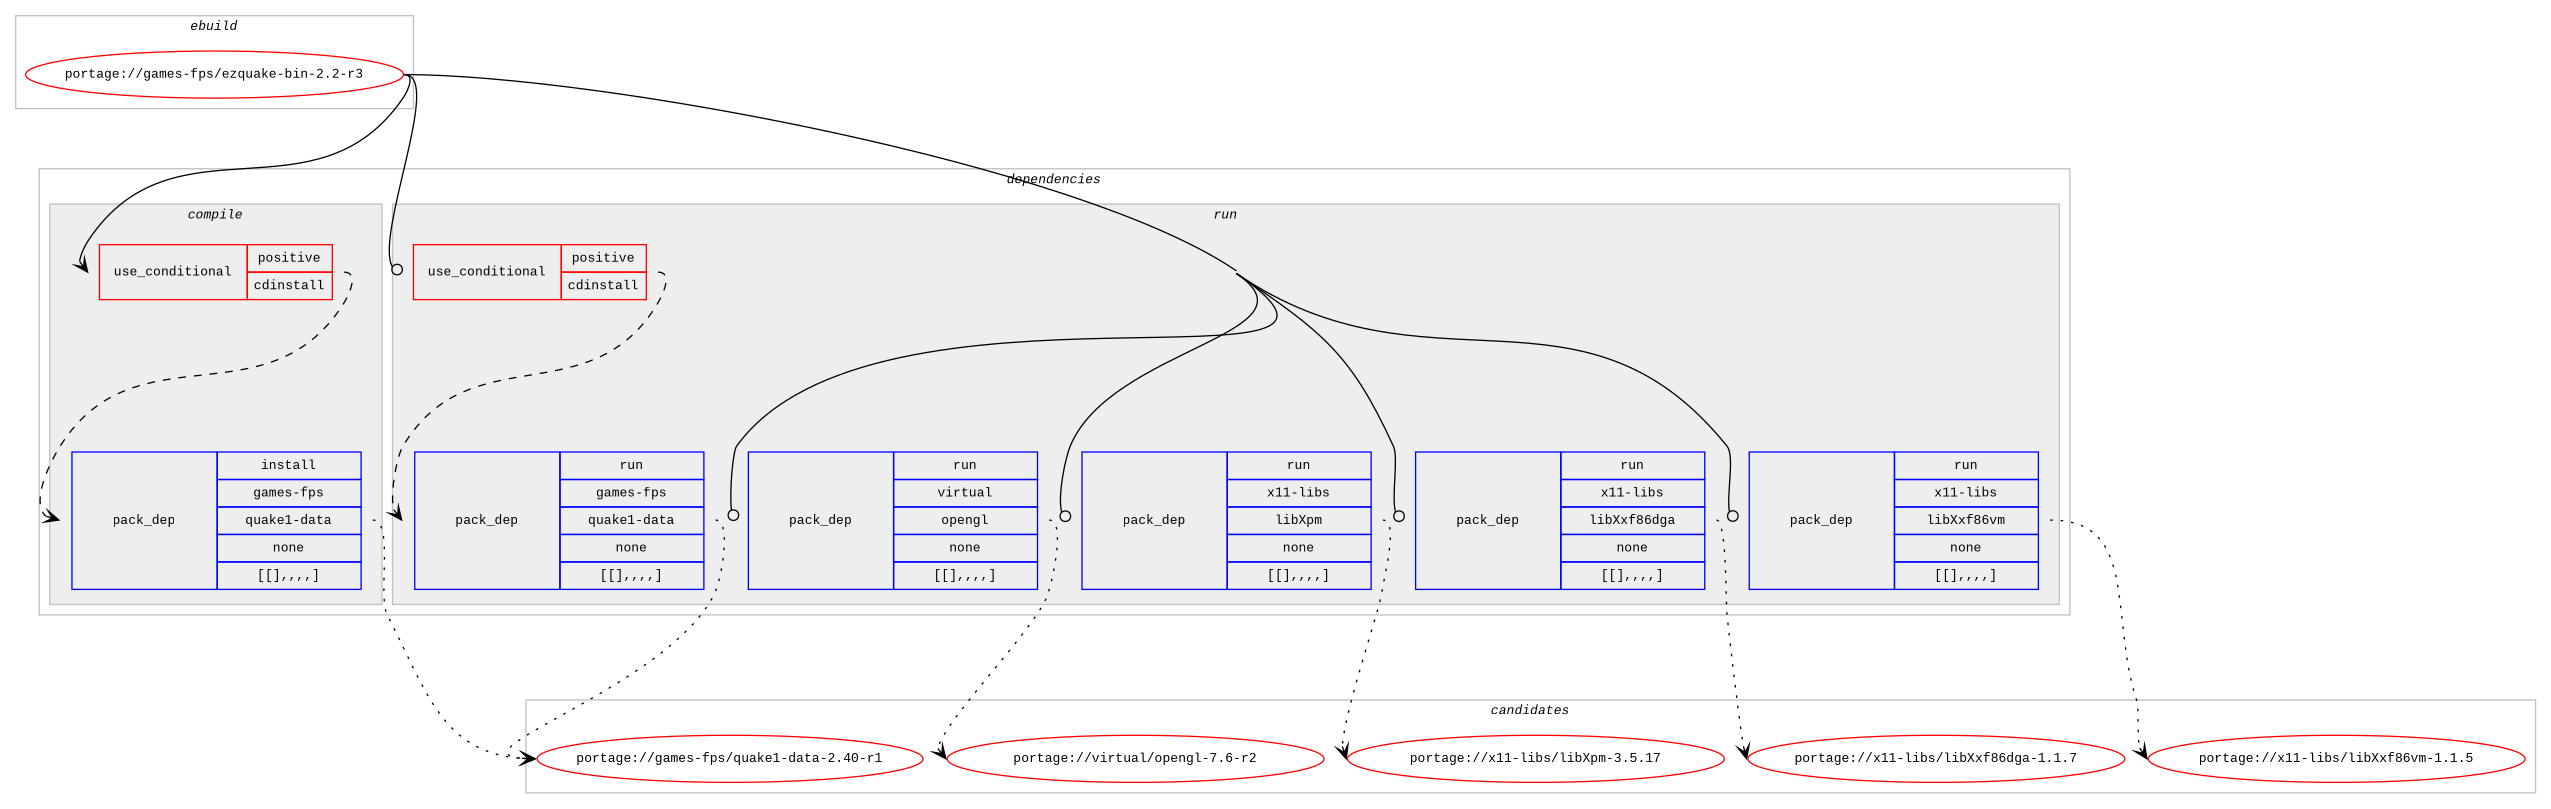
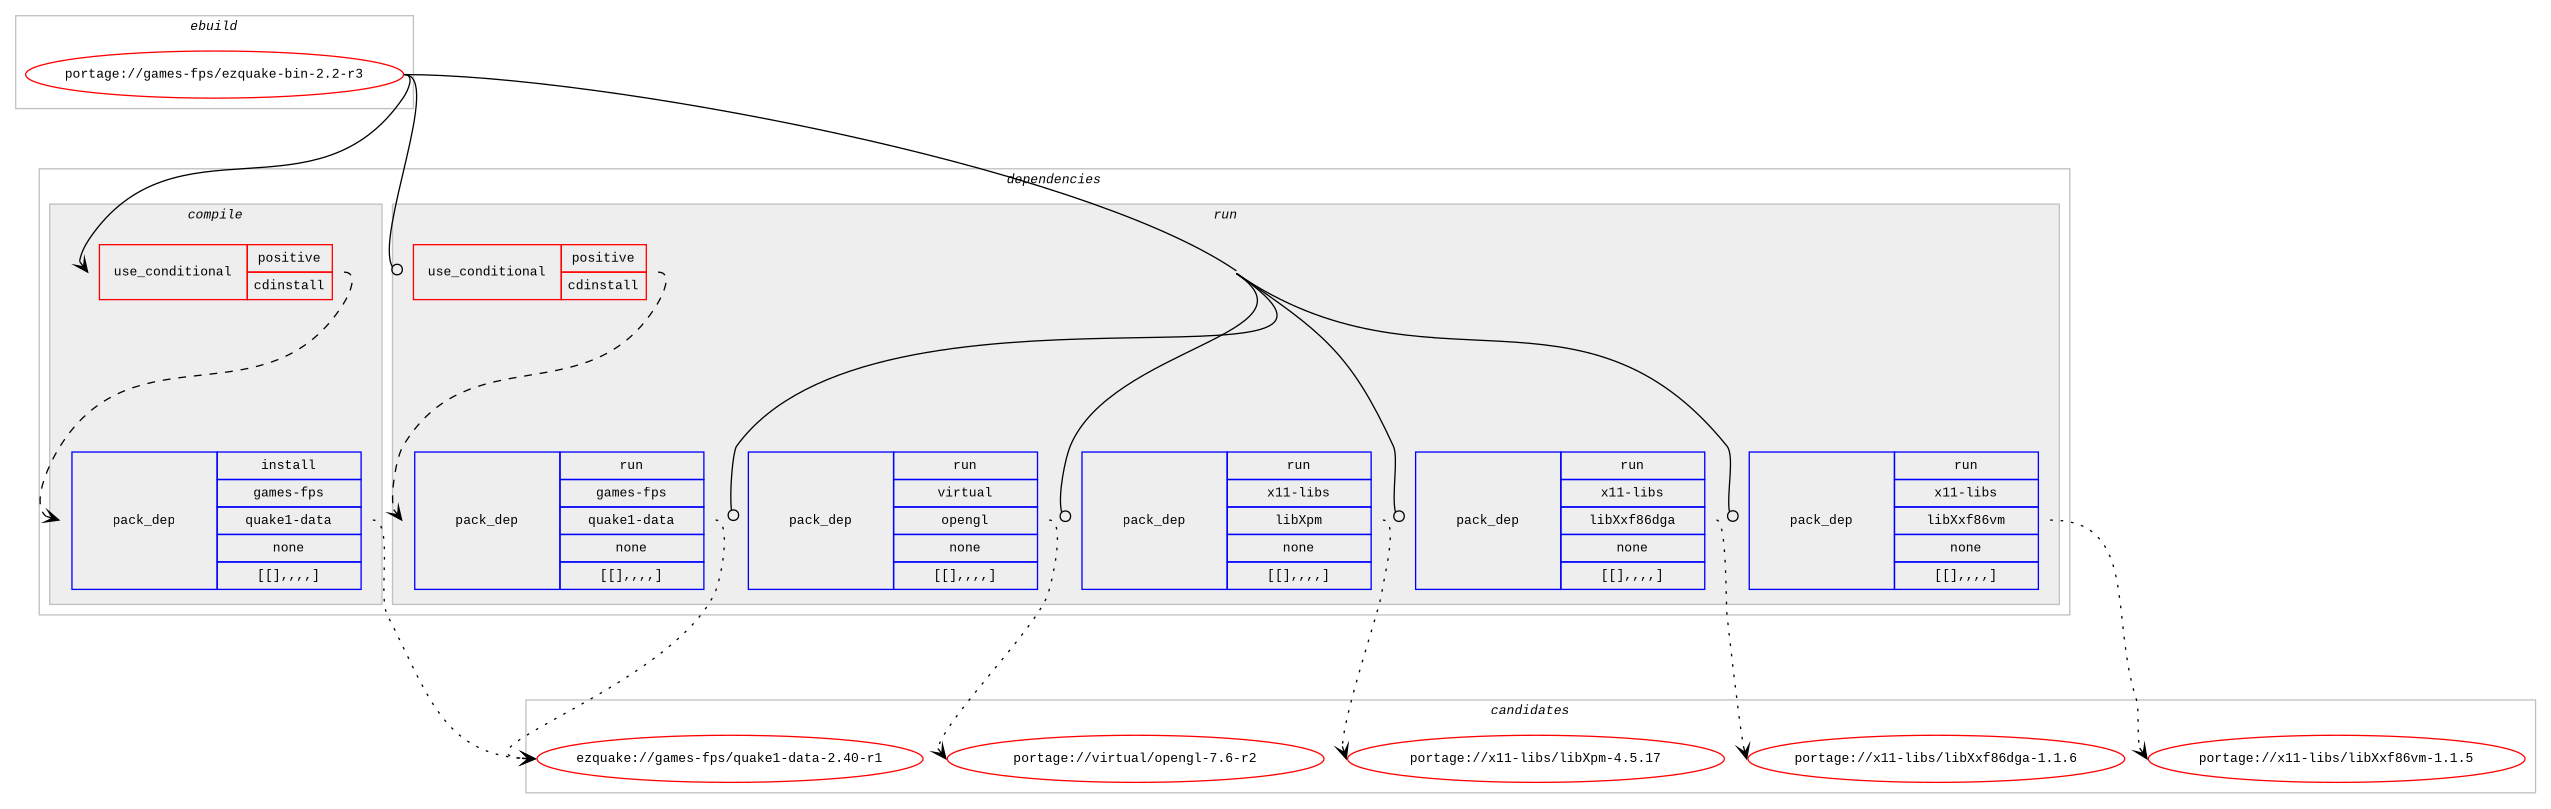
(730, 759) -> (730, 759)
(1536, 759) -> (1536, 759)
(1936, 759) -> (1936, 759)
